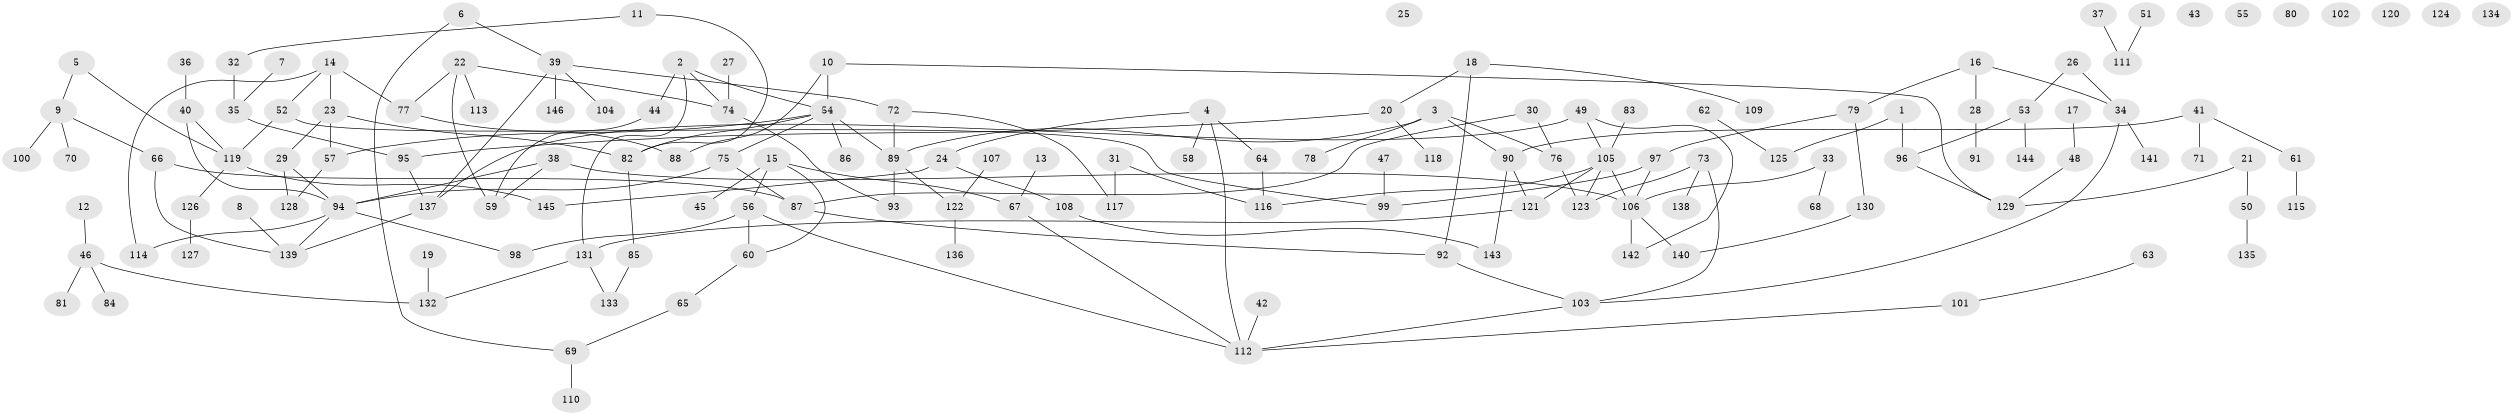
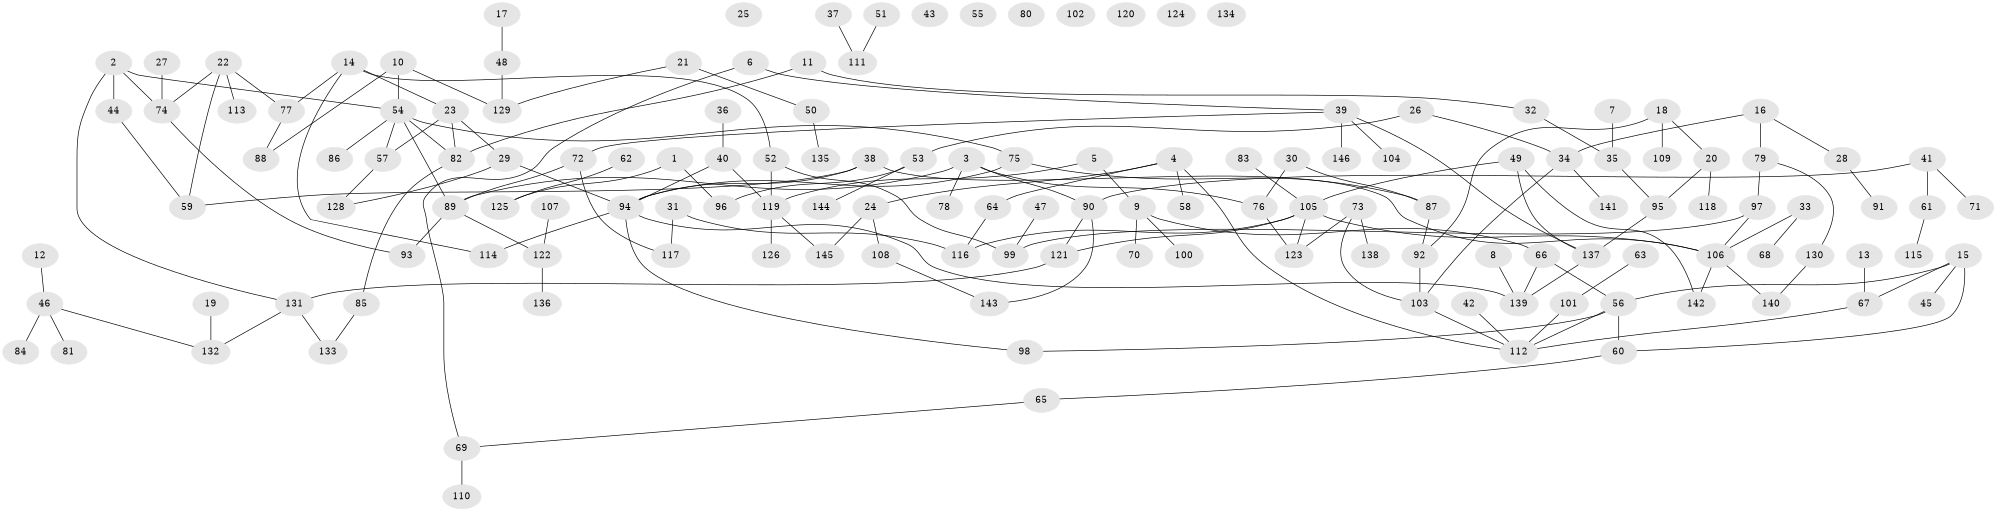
(495, 178) -> (1580, 280)
(1954, 183) -> none
(191, 256) -> none
